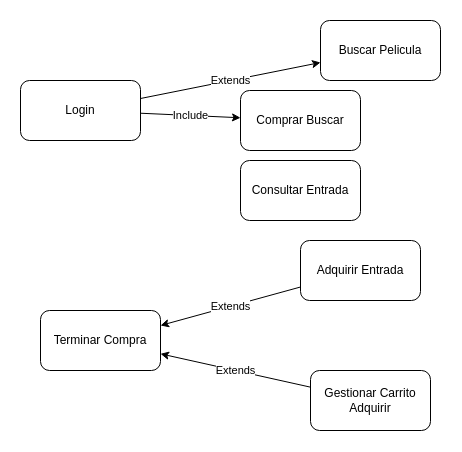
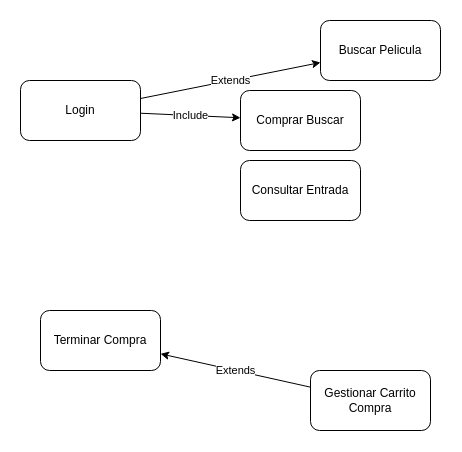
(361, 271) -> none
(234, 305) -> none
(371, 401) -> (371, 401)
